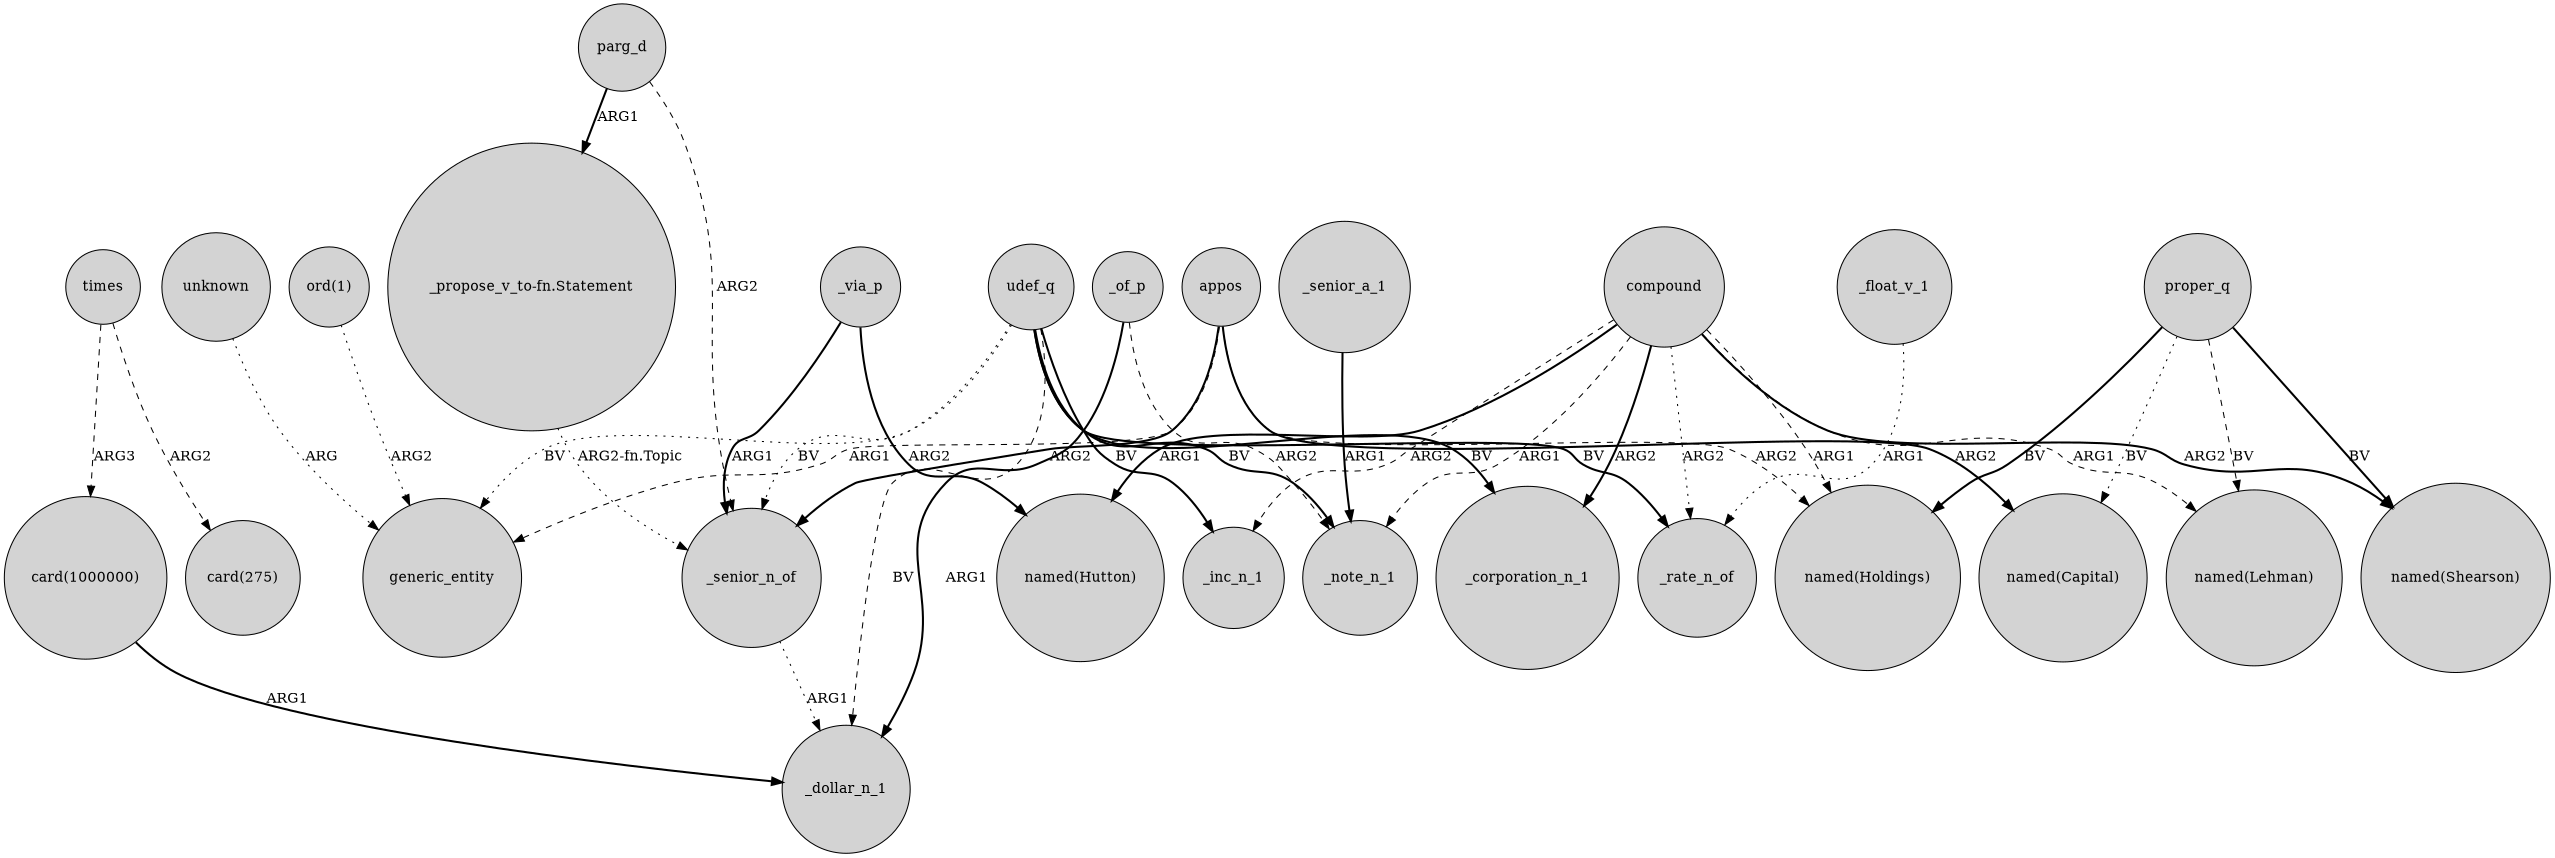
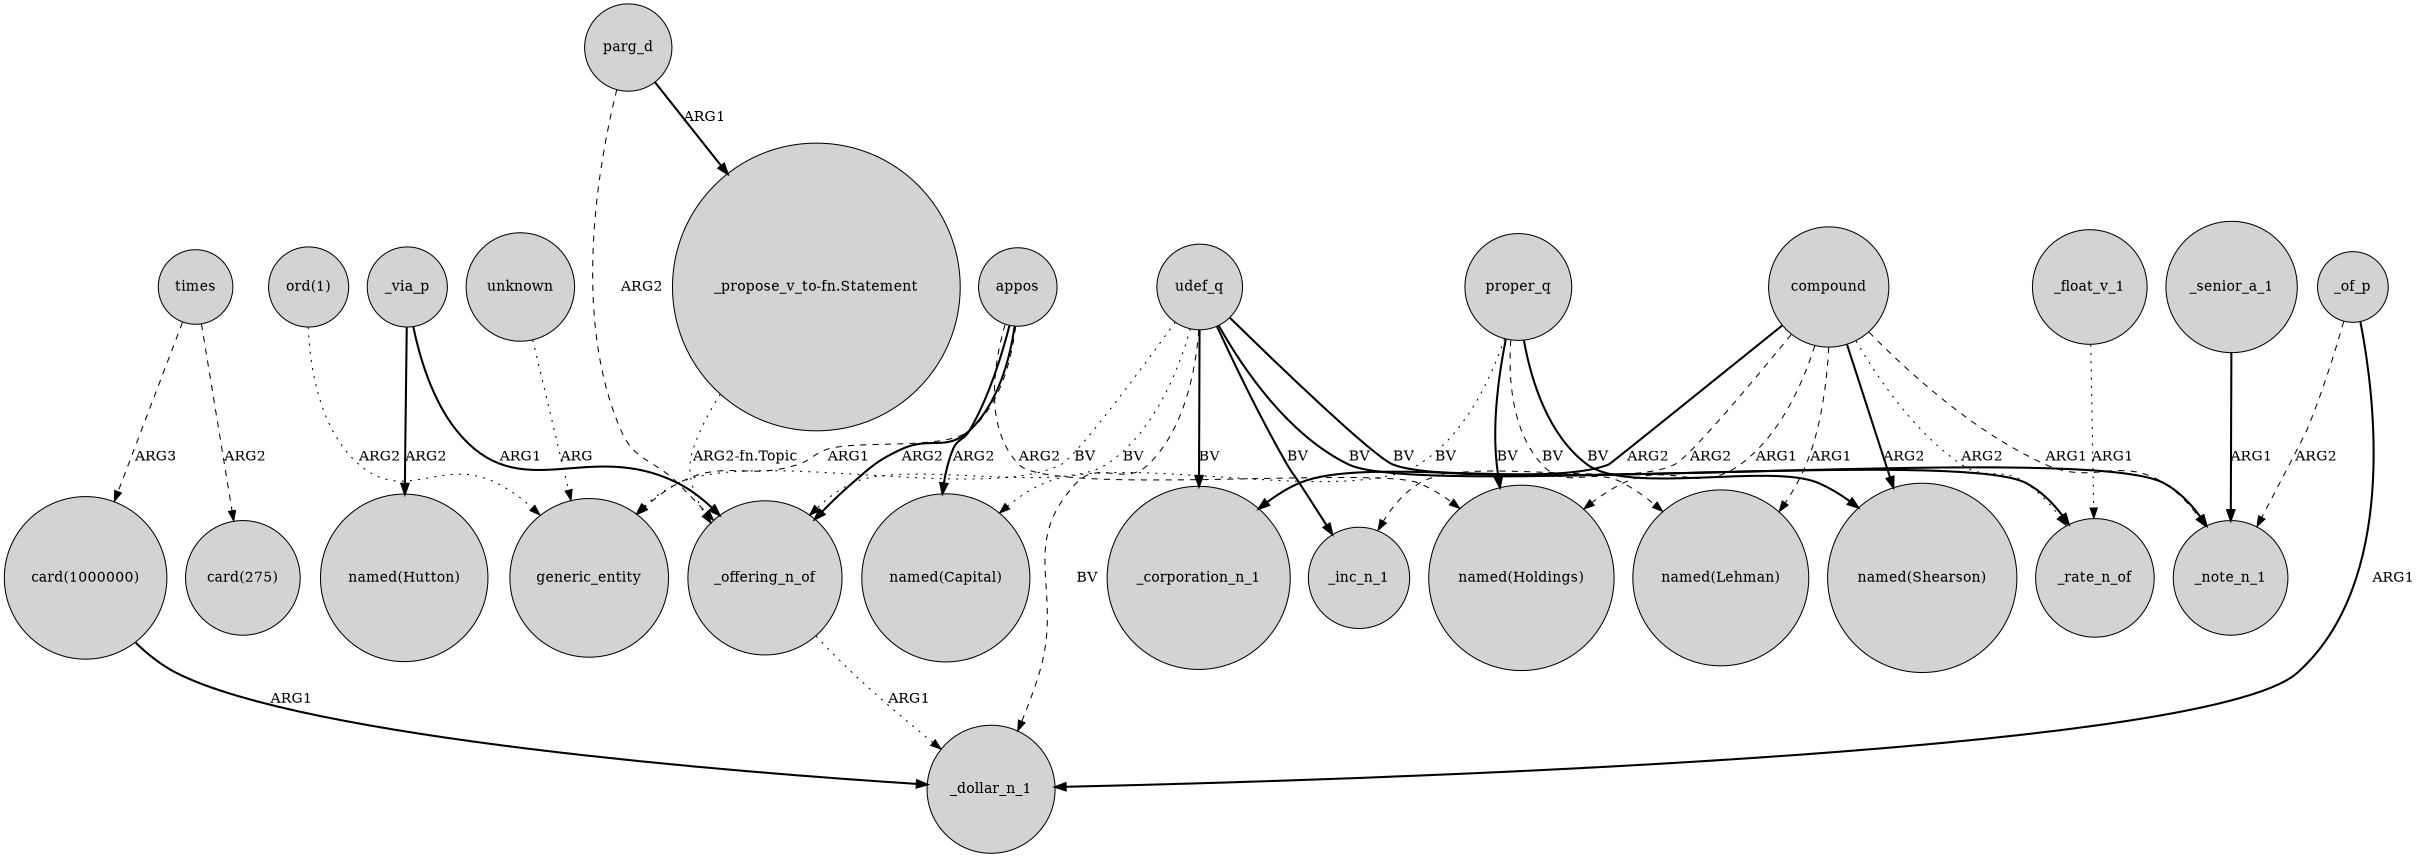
(1425, 429) -> none
(752, 578) -> (765, 578)
